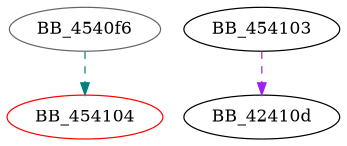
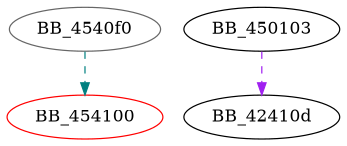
(85, 29) -> (85, 29)
(262, 29) -> (262, 29)
(85, 117) -> (85, 117)
